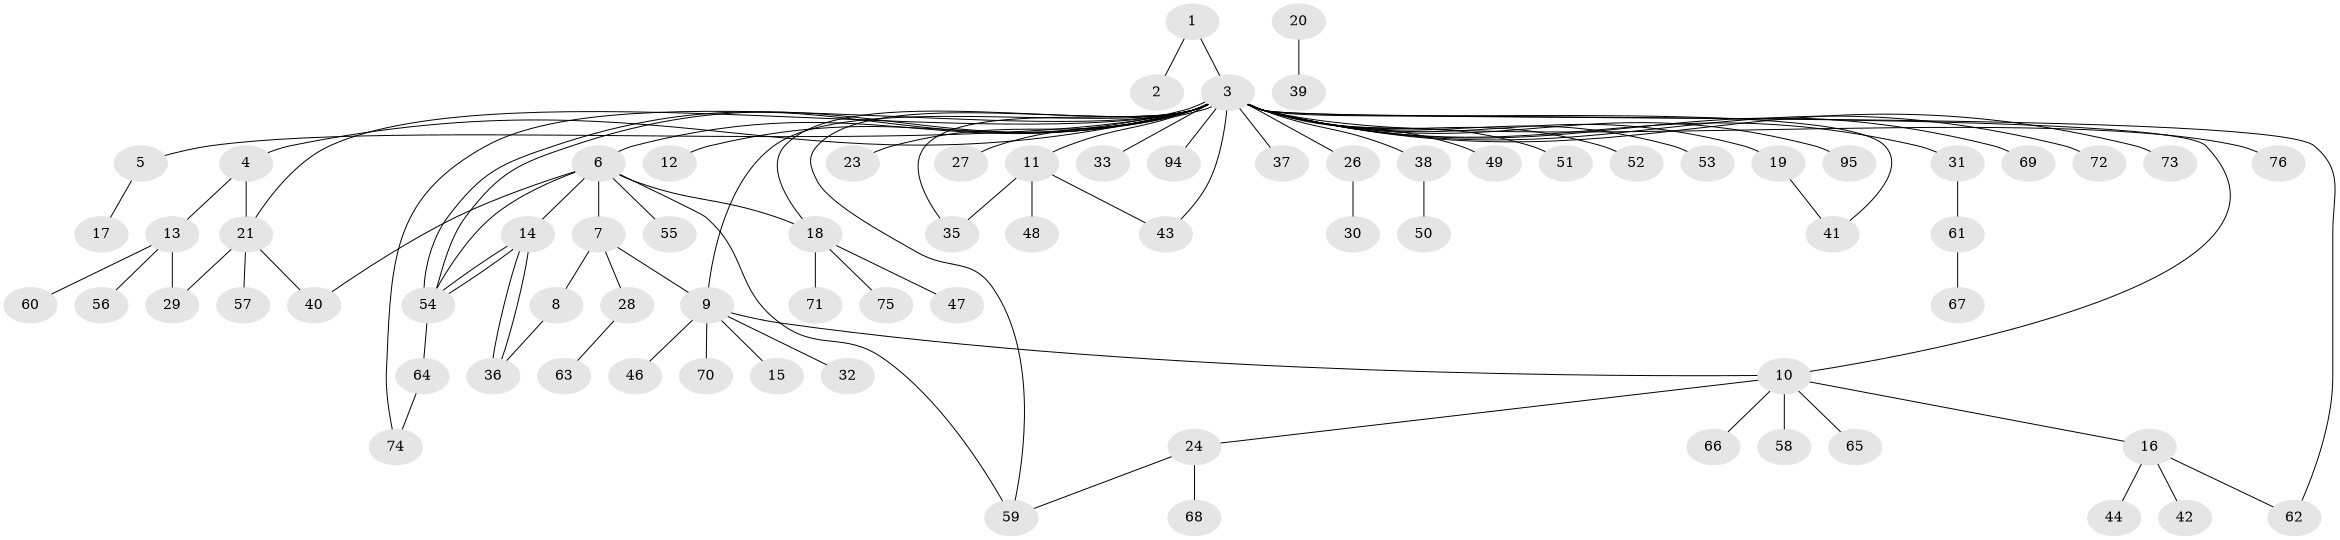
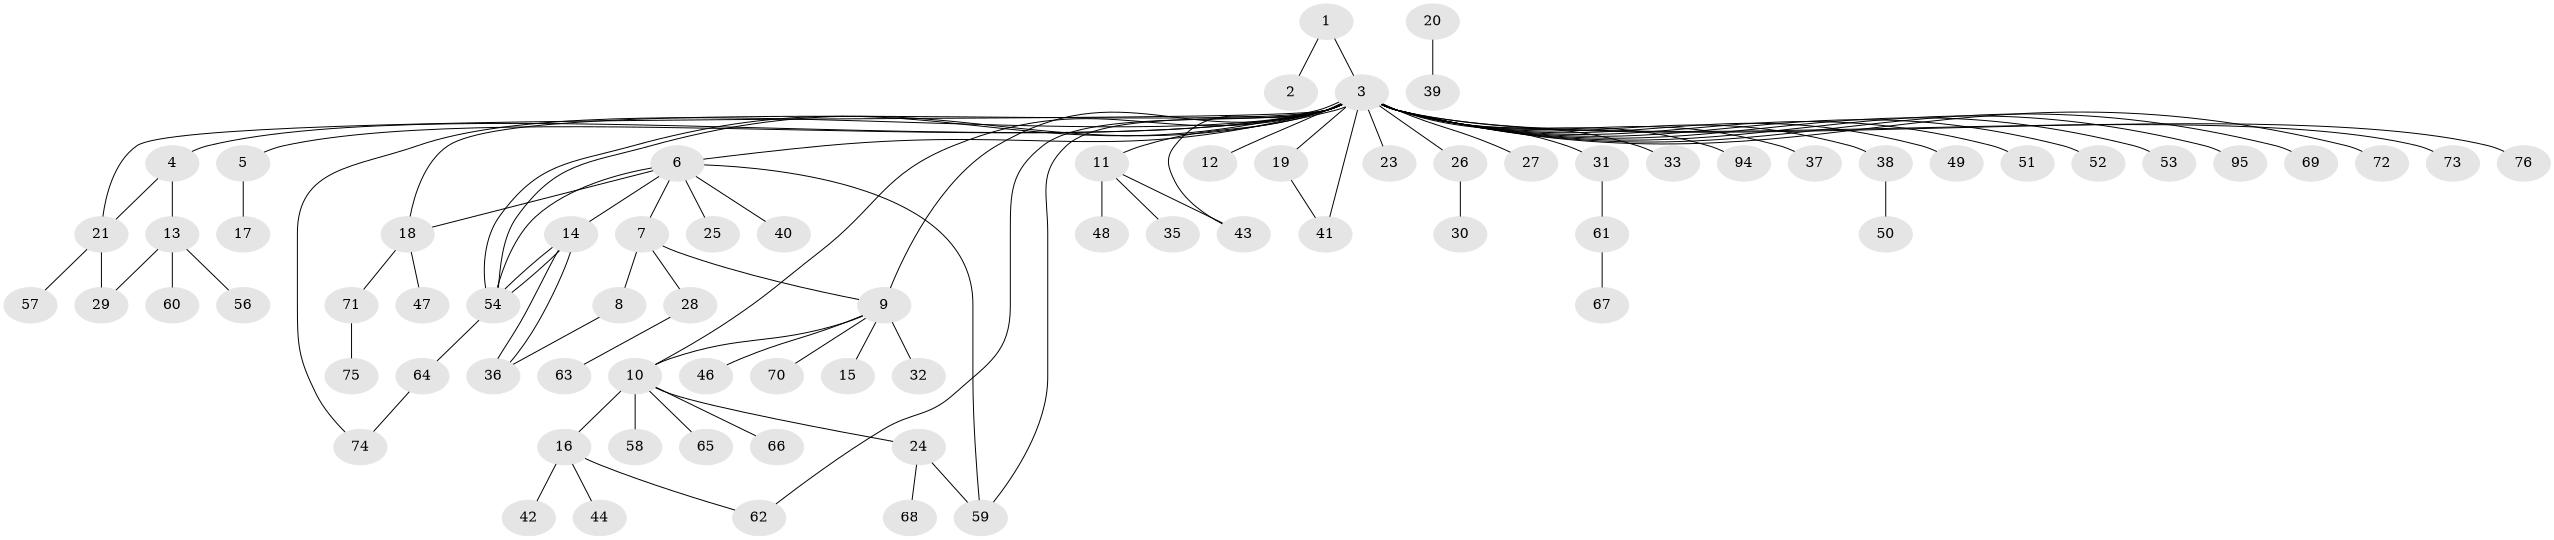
(1025, 119) -> none
(670, 234) -> (713, 234)
(280, 270) -> none
(851, 270) -> (352, 341)
